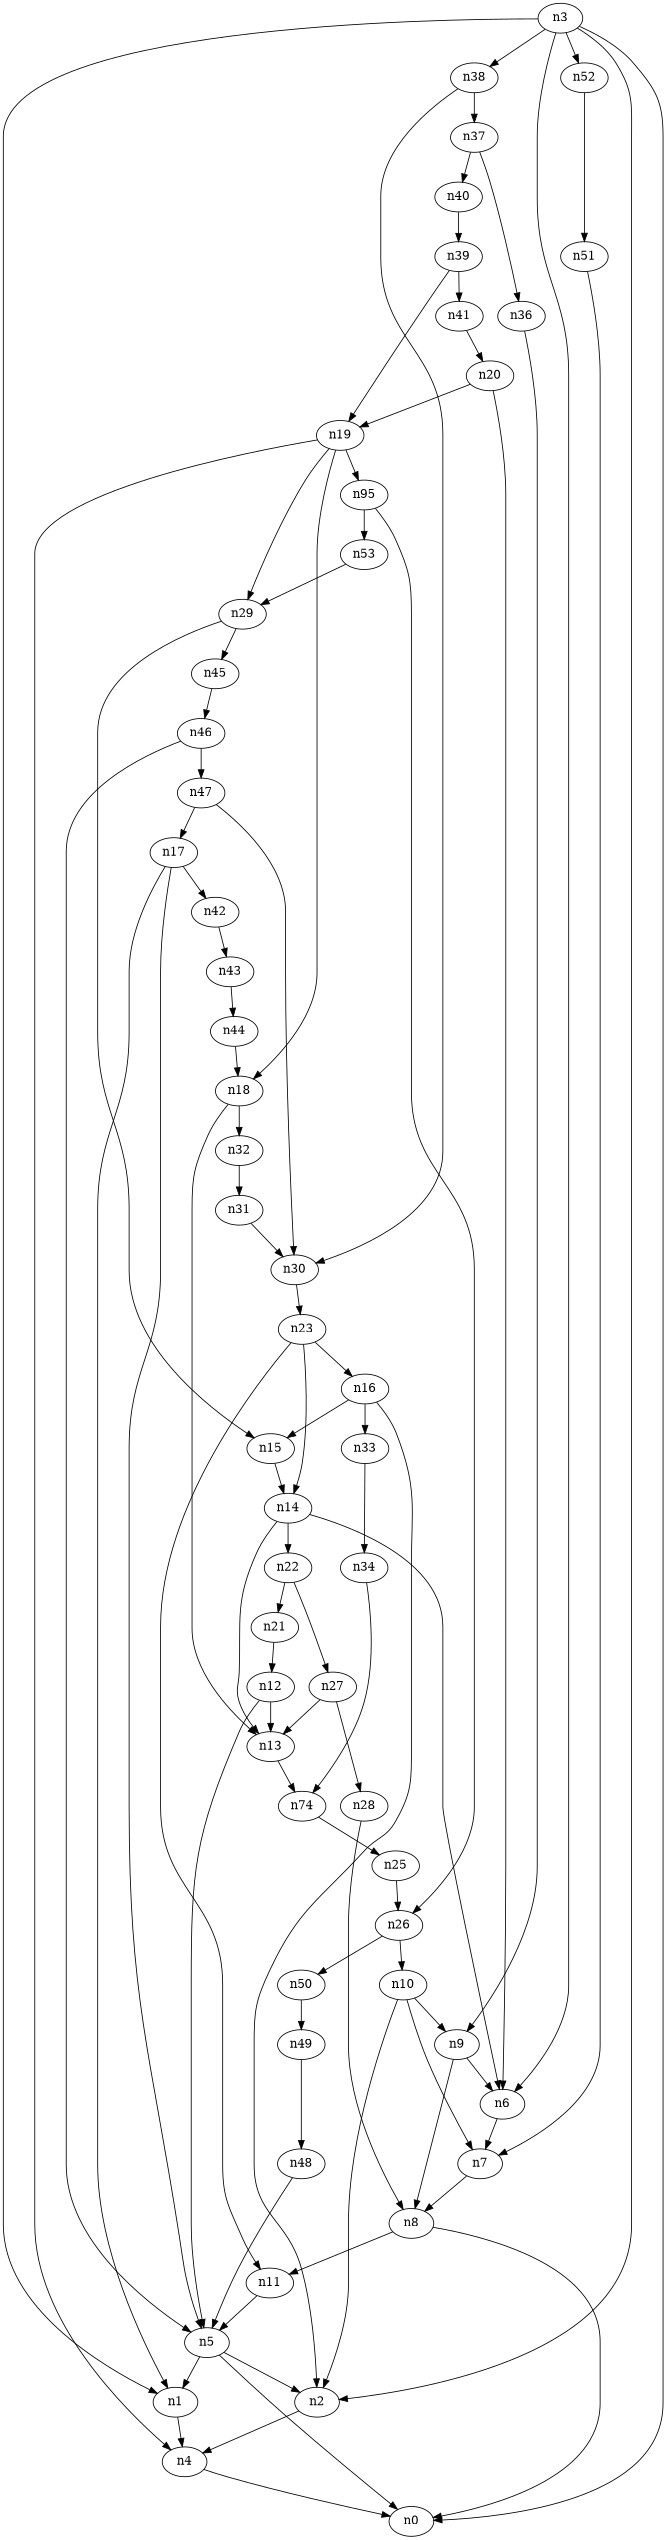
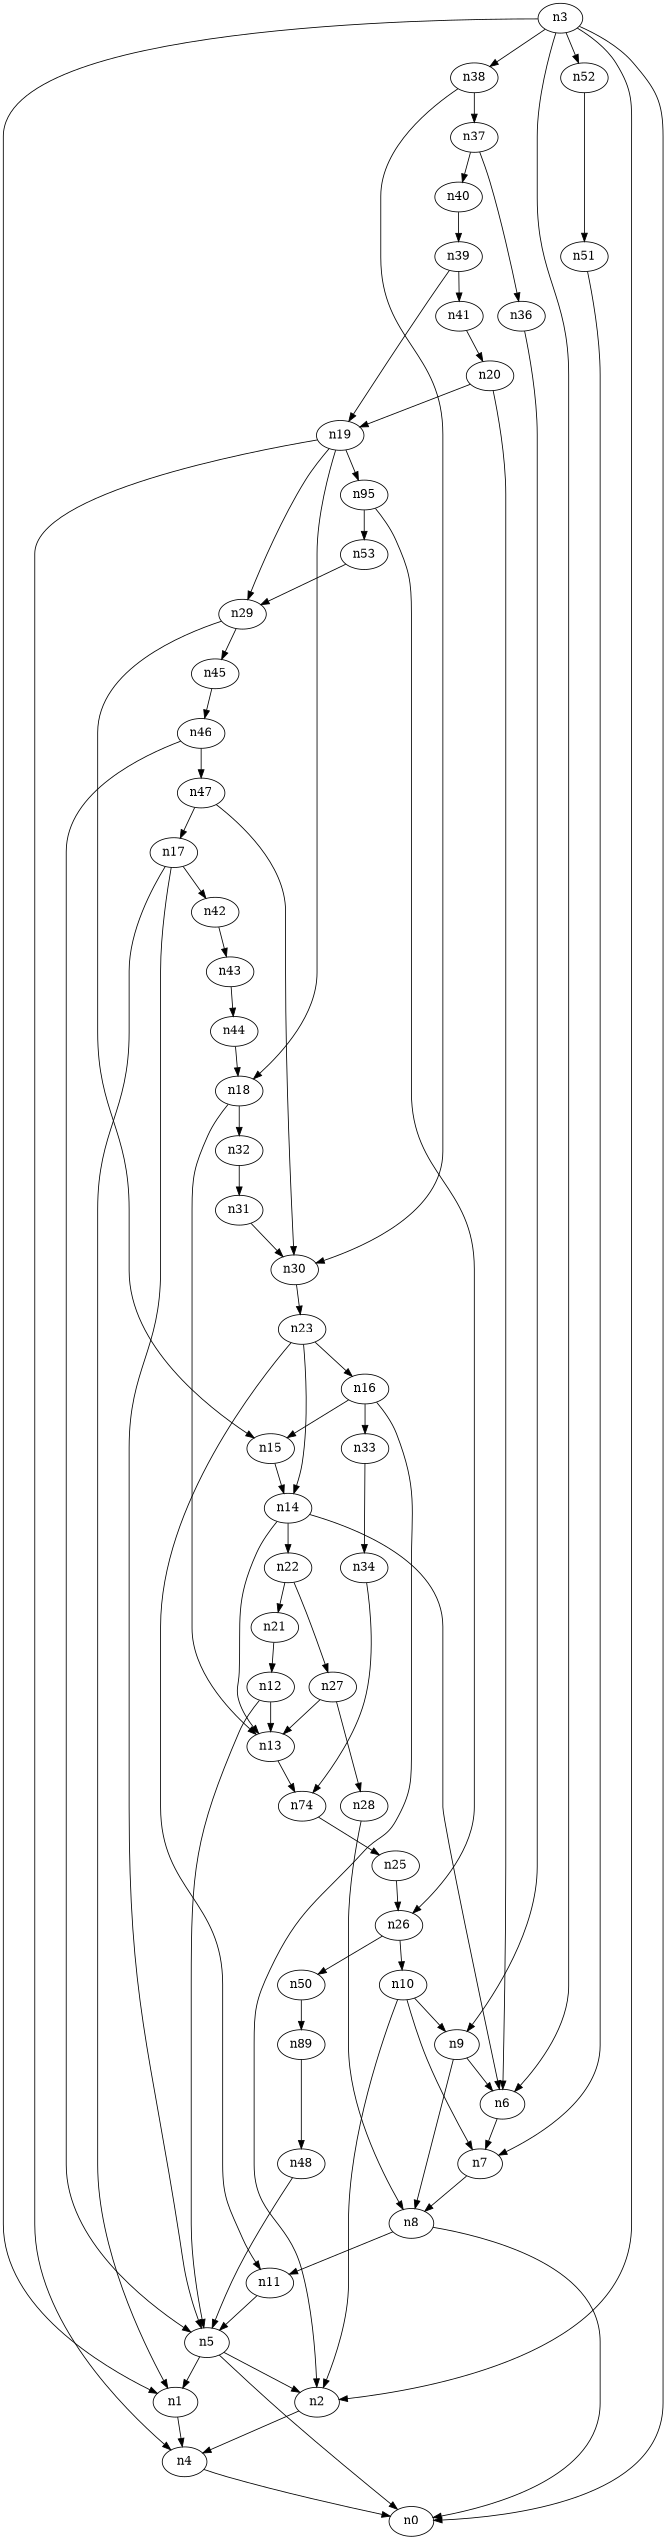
(301, 2045) -> (301, 2045)
